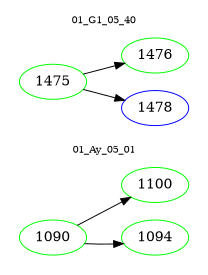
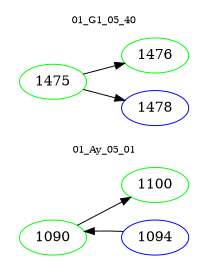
(155, 238) -> (155, 238)
(99, 244) -> (109, 231)
